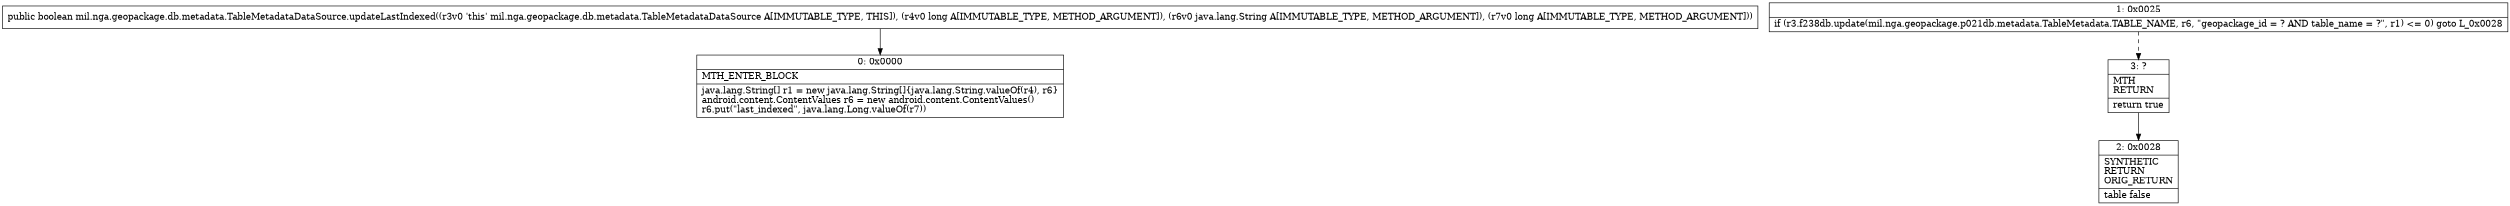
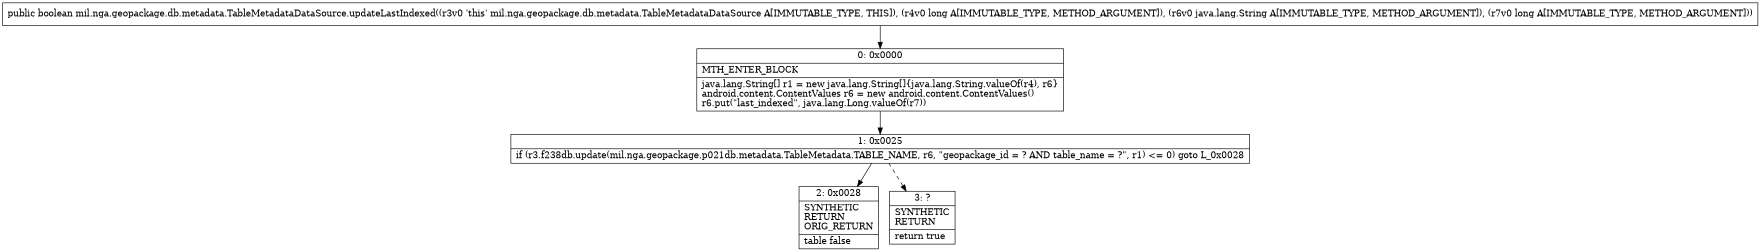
(2124, 81) -> (922, 213)
none -> (880, 120)
(2139, 123) -> (866, 172)
